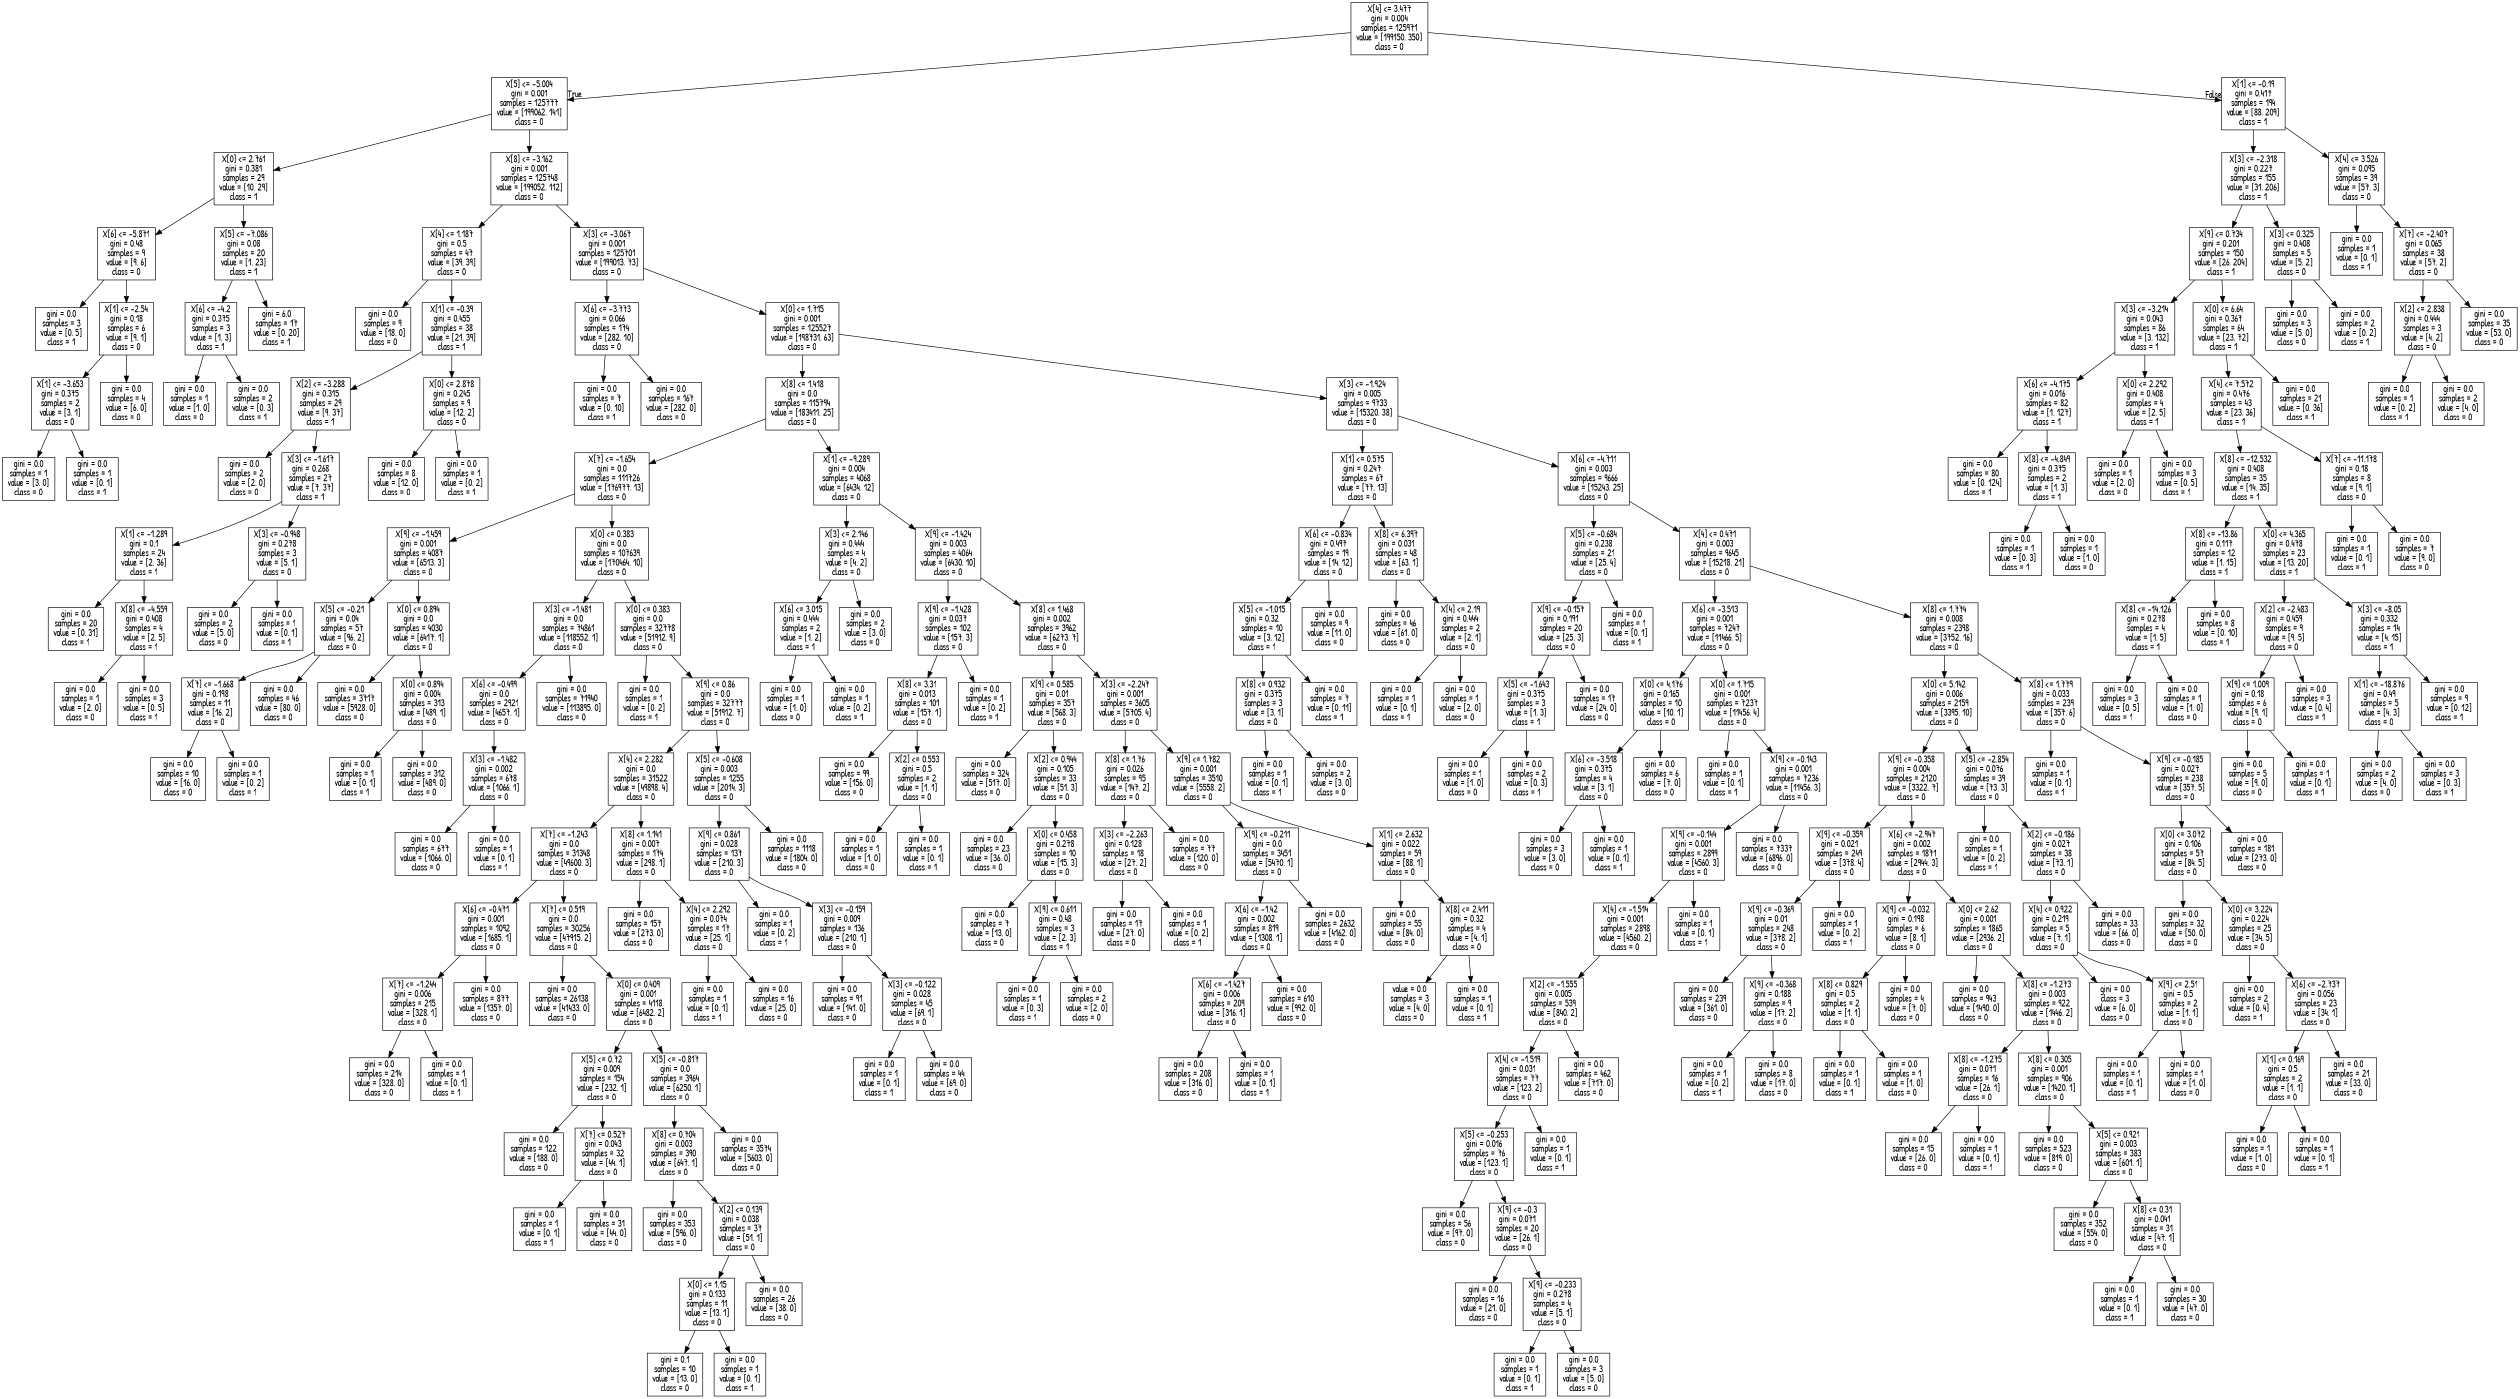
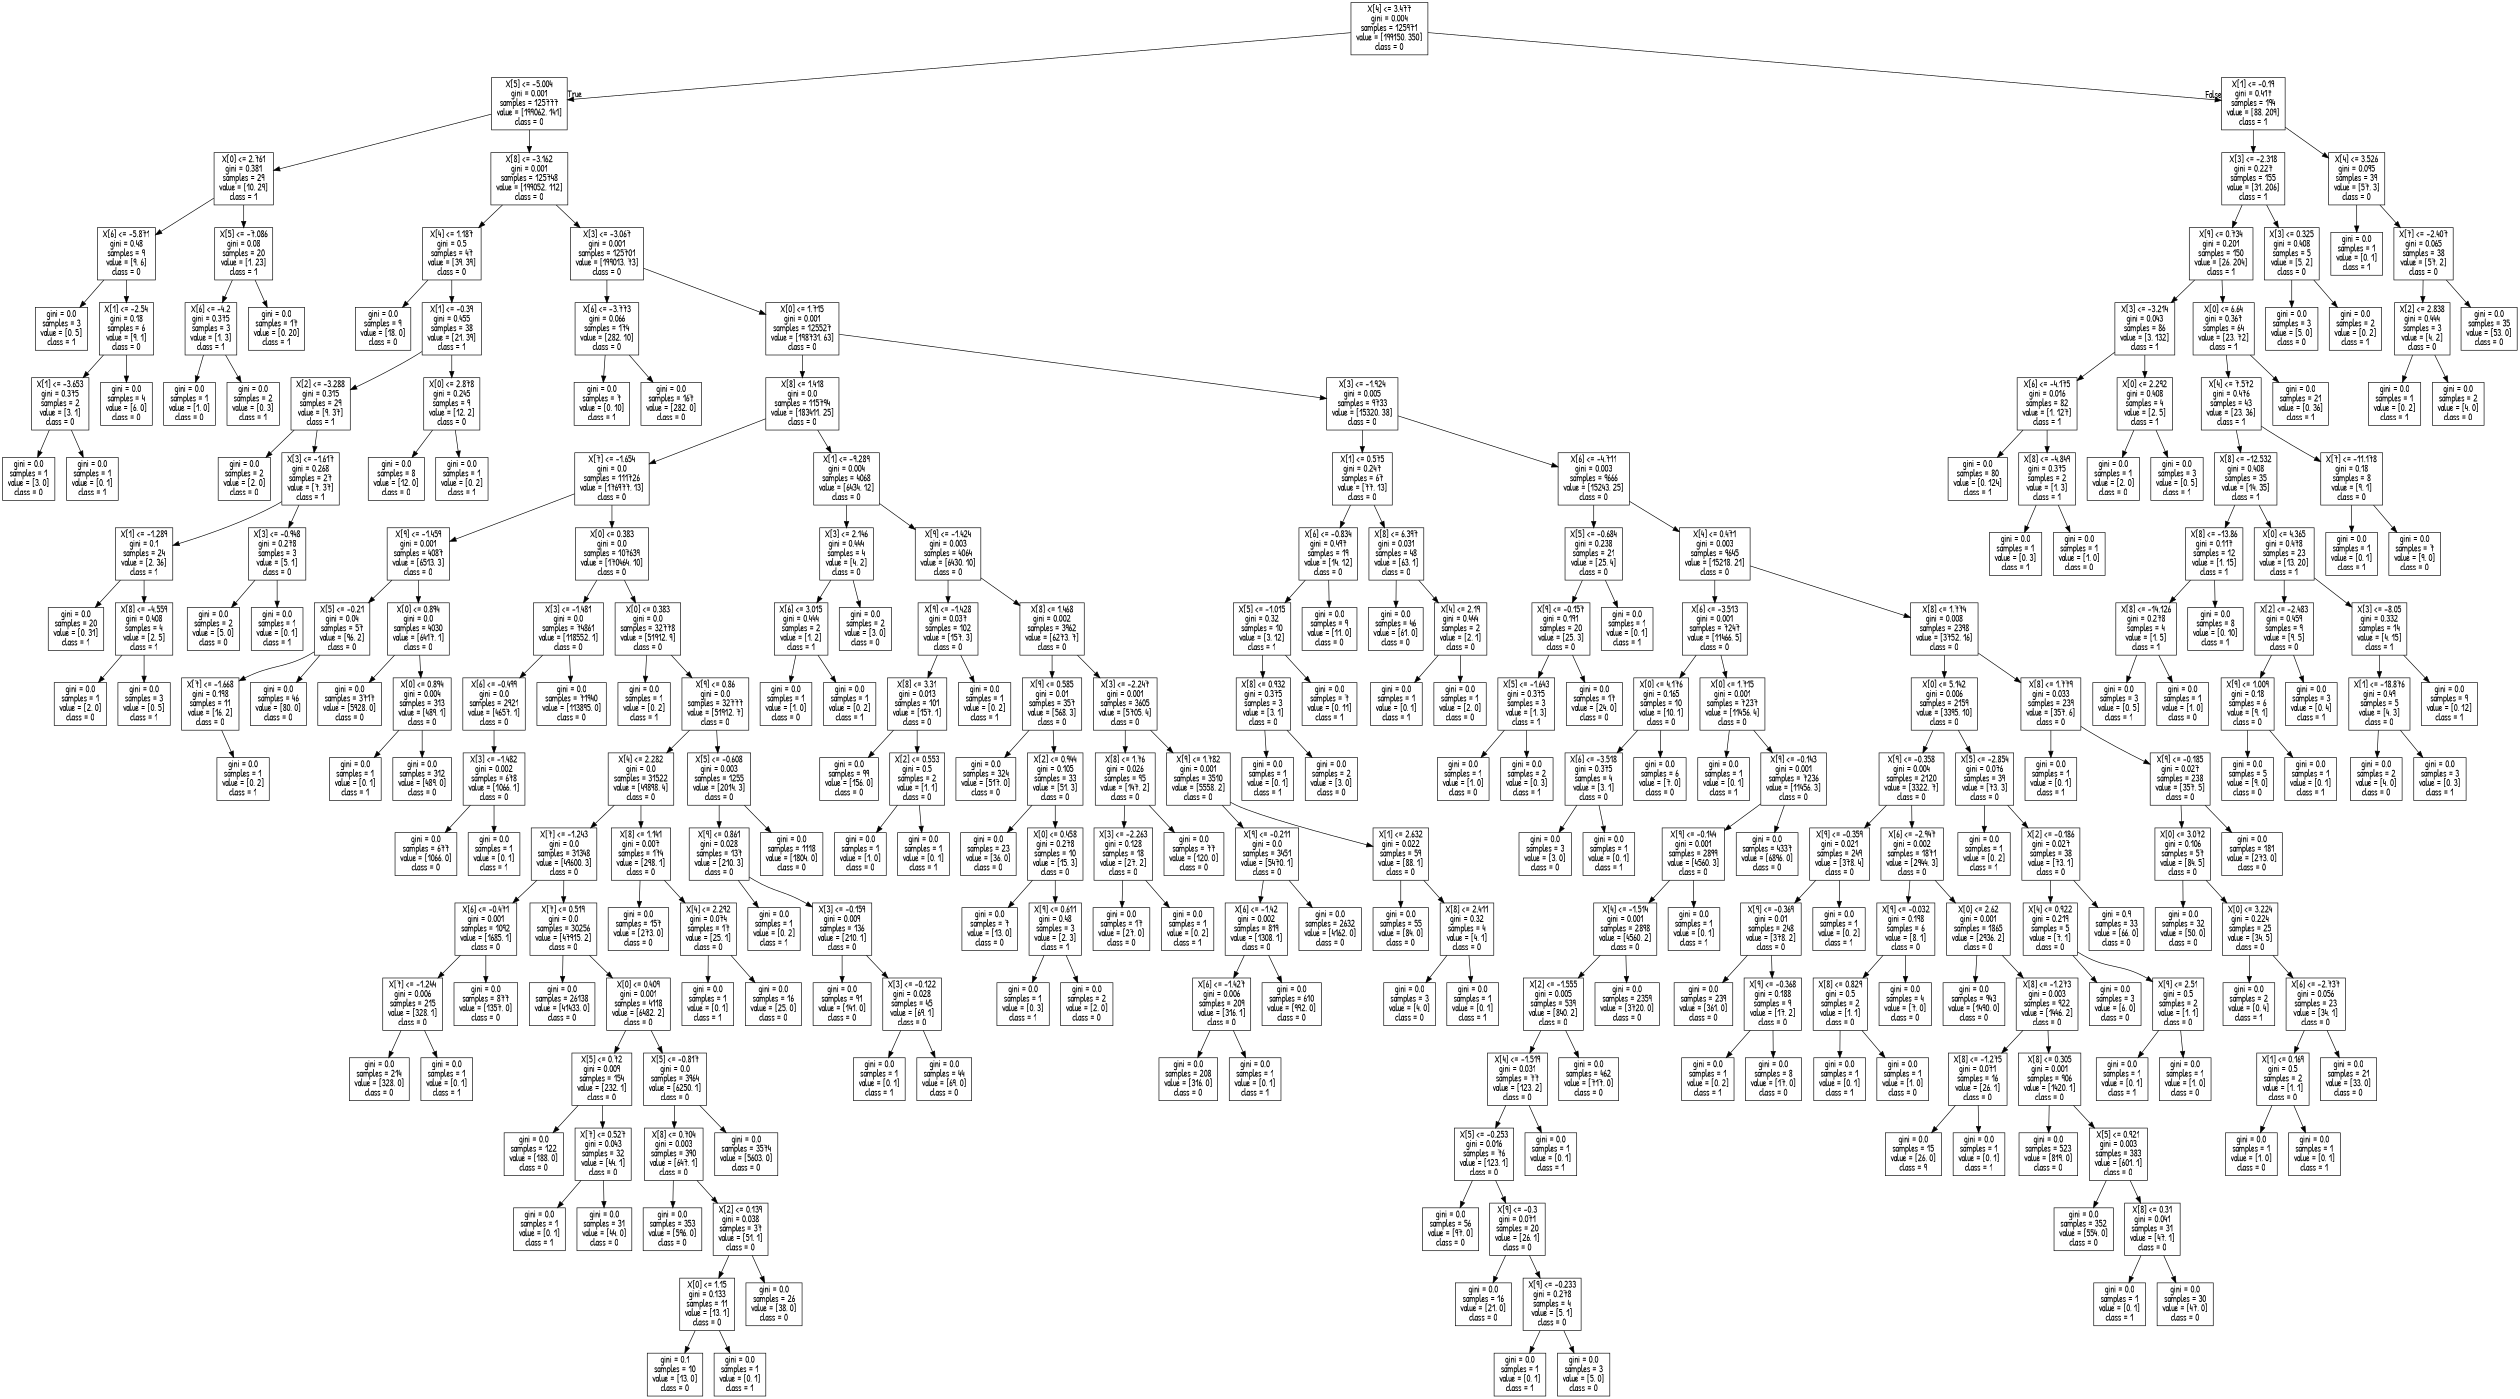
(276, 329) -> (276, 329)
(178, 779) -> none
(1767, 854) -> (1767, 854)
(2116, 929) -> (2116, 929)
(1410, 1004) -> (1410, 1004)
none -> (1627, 1004)
(2115, 1004) -> (2115, 1004)
(1913, 1154) -> (1913, 1154)
